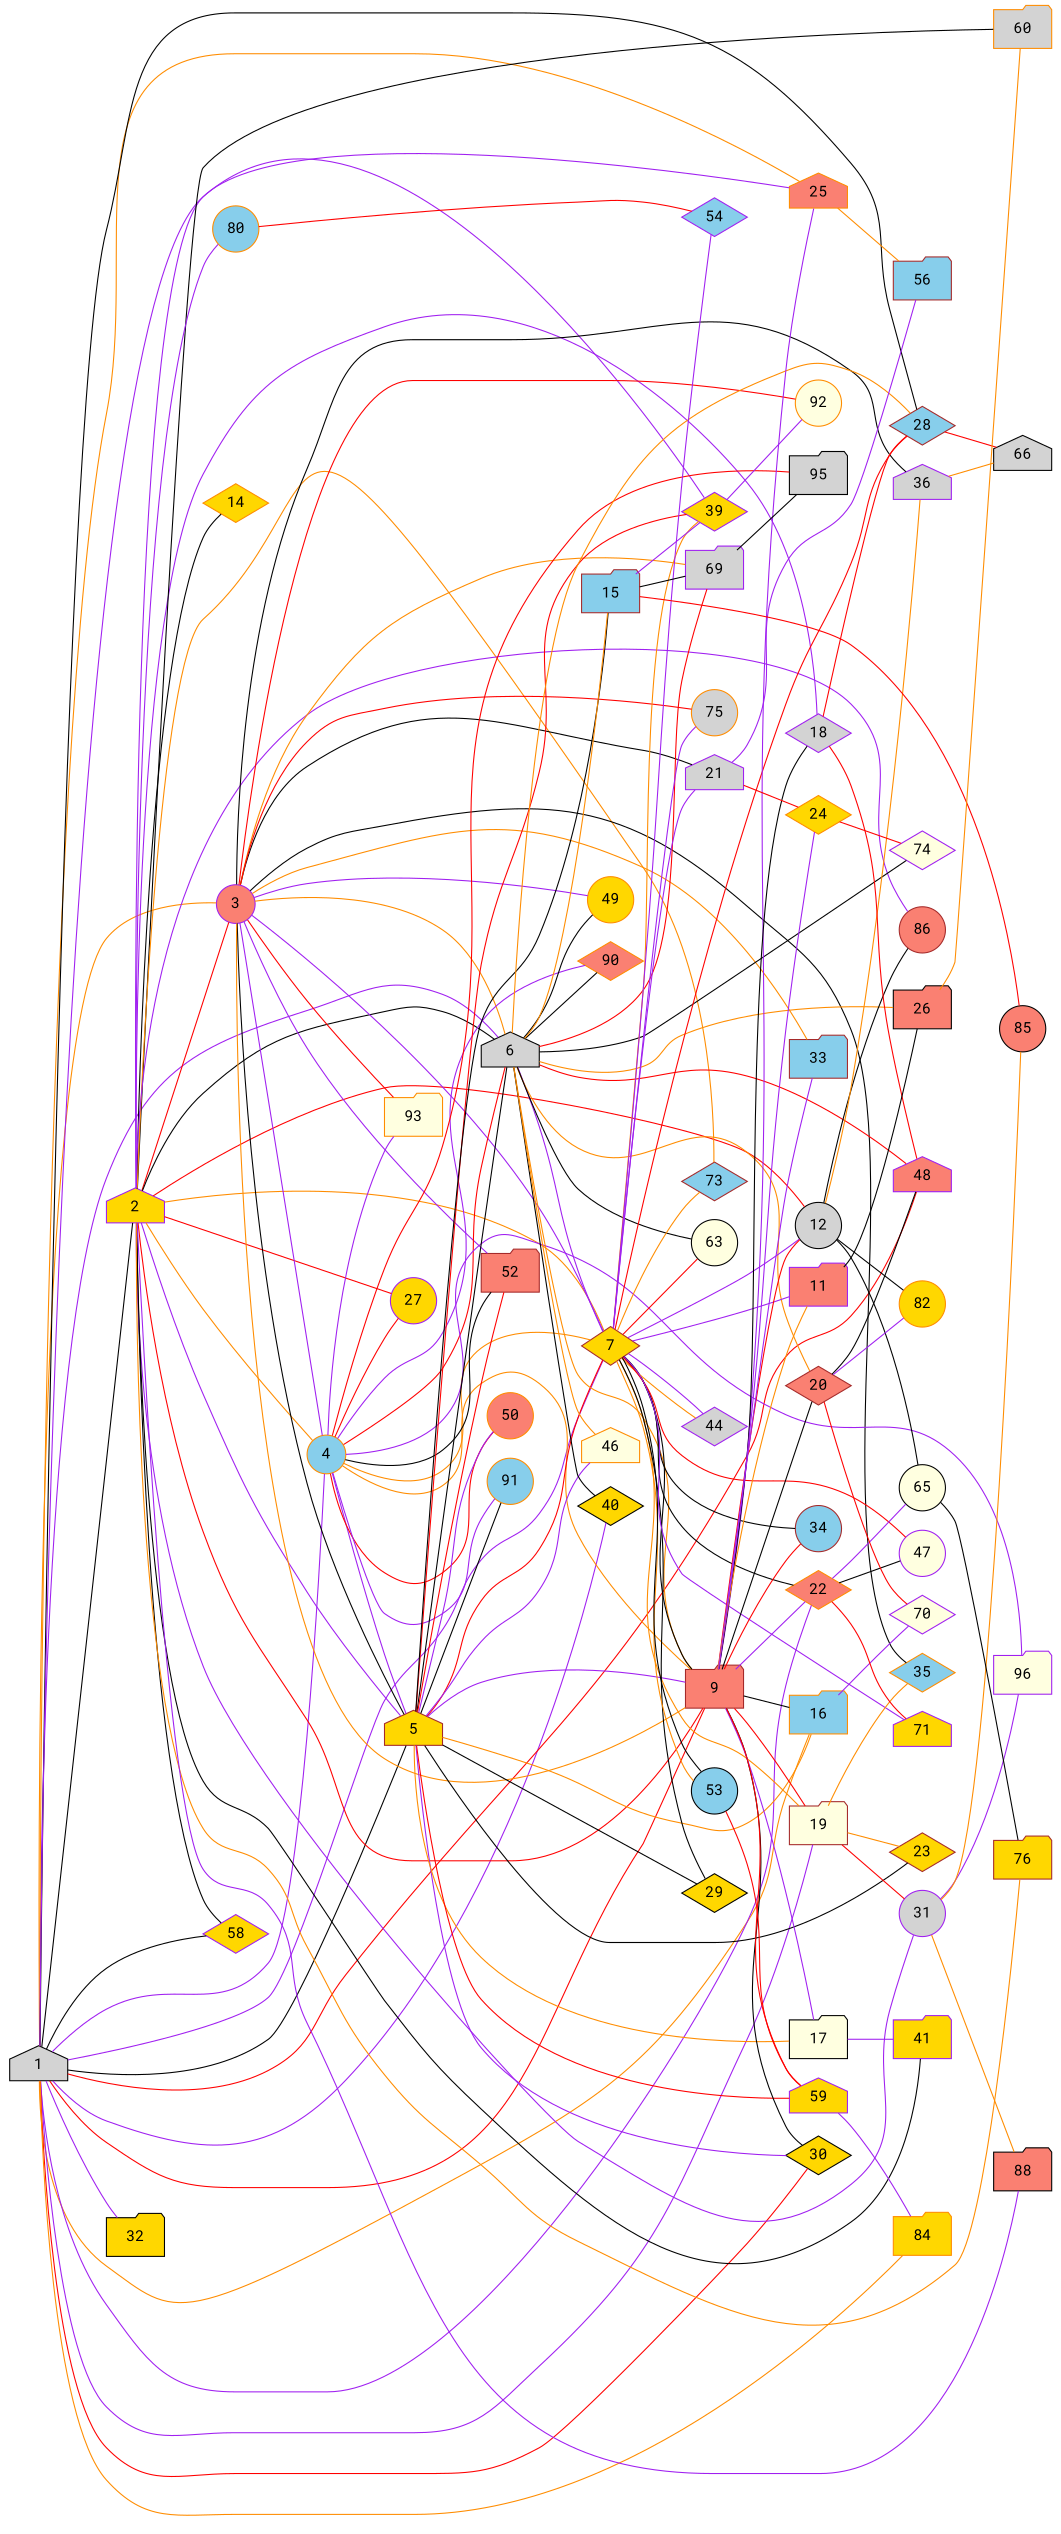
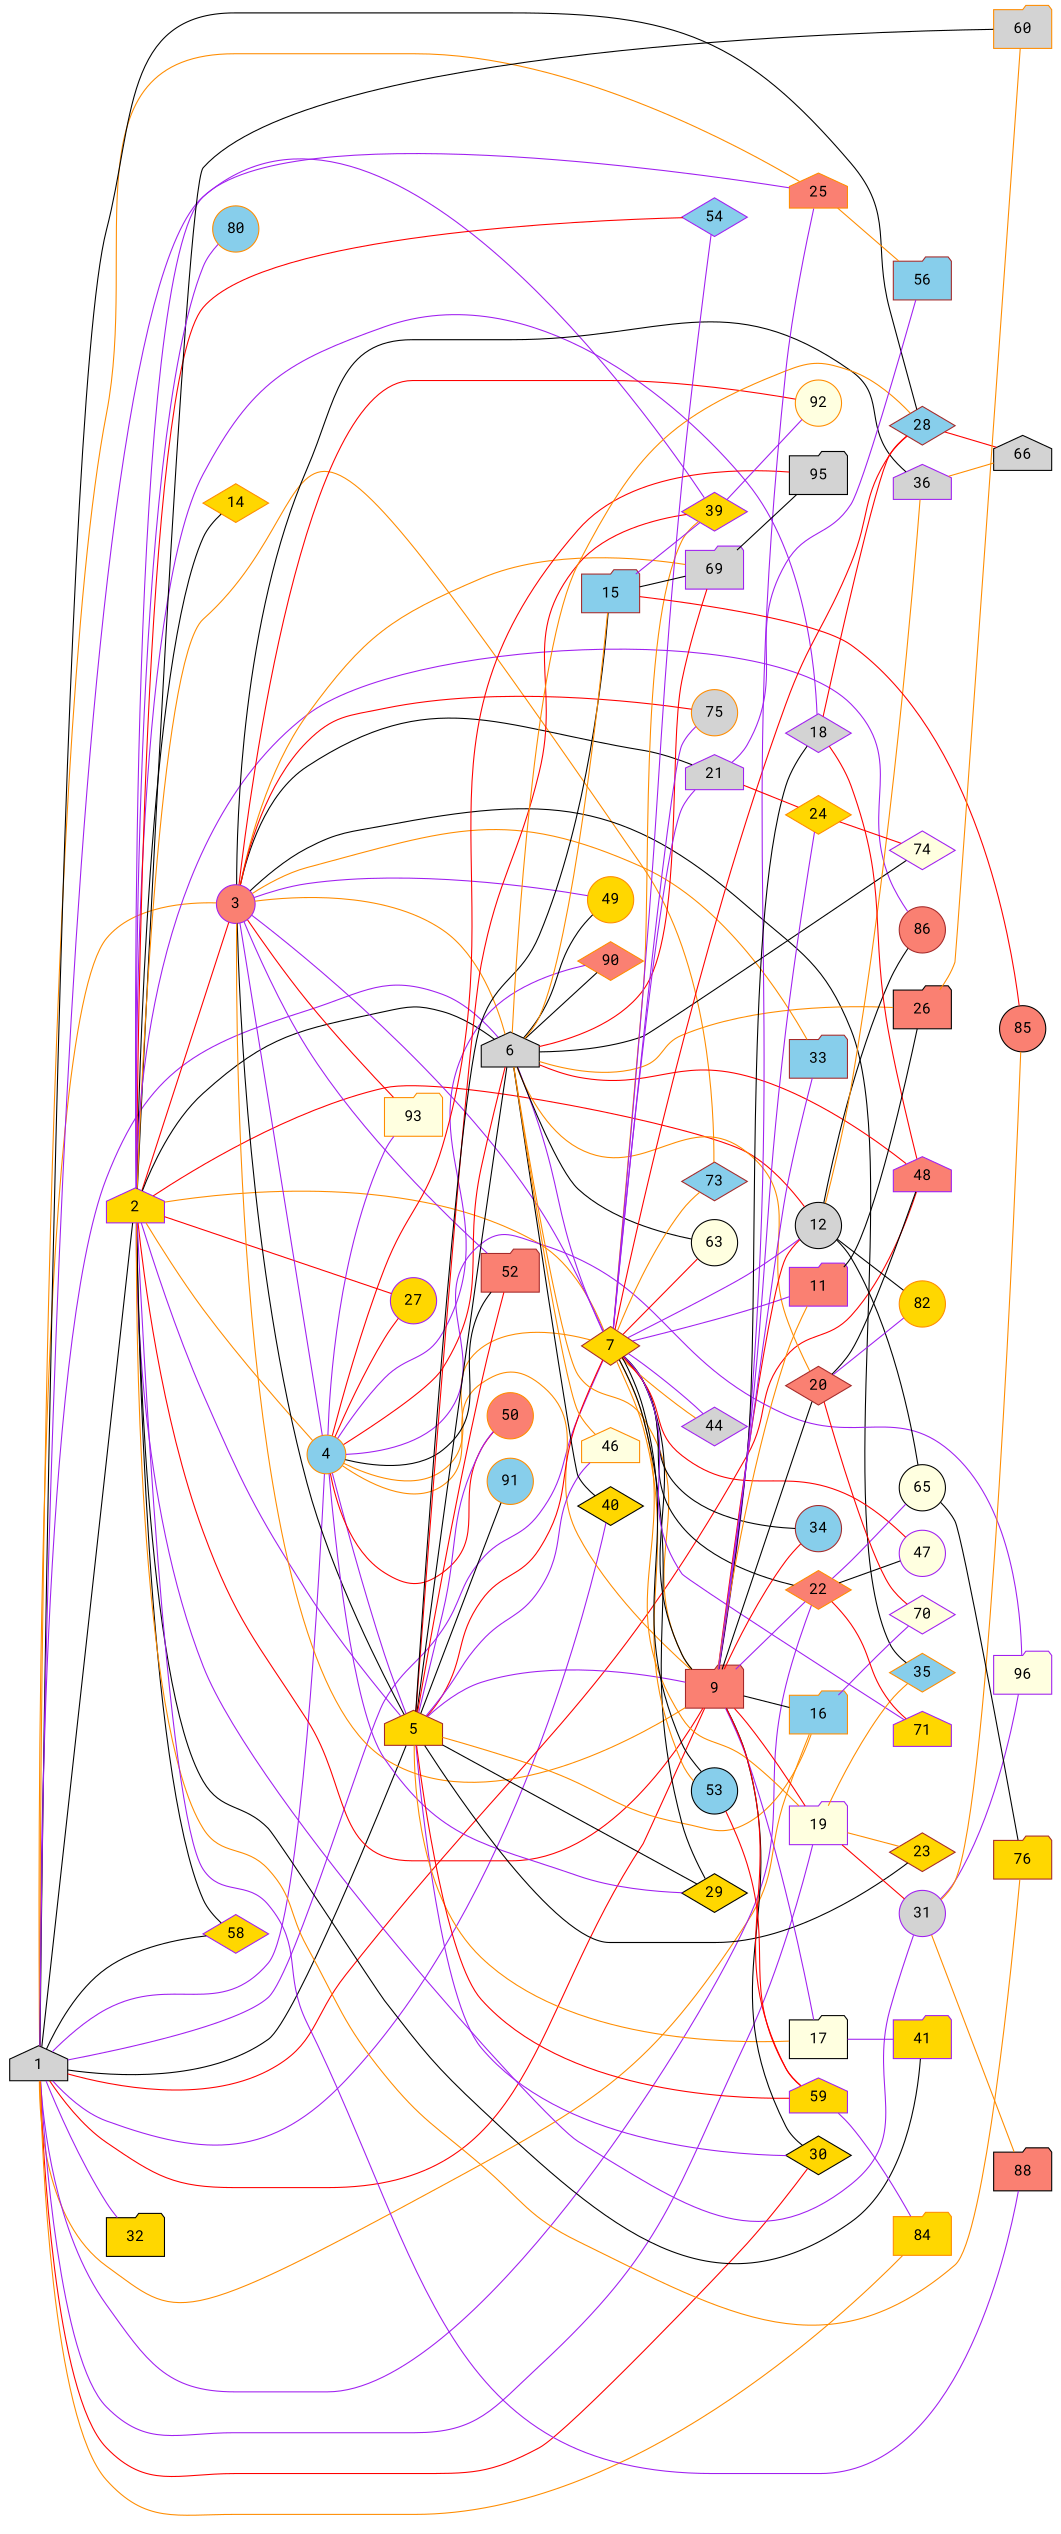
(475, 208) -> (195, 329)
(403, 1623) -> (409, 1789)
(818, 1825) -> (818, 1825)
